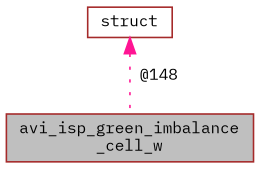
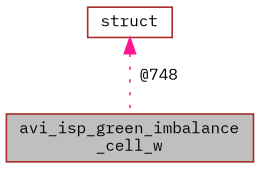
(155, 76) -> (155, 76)
